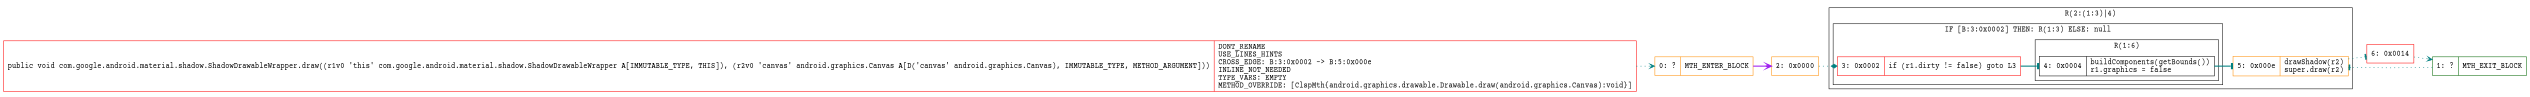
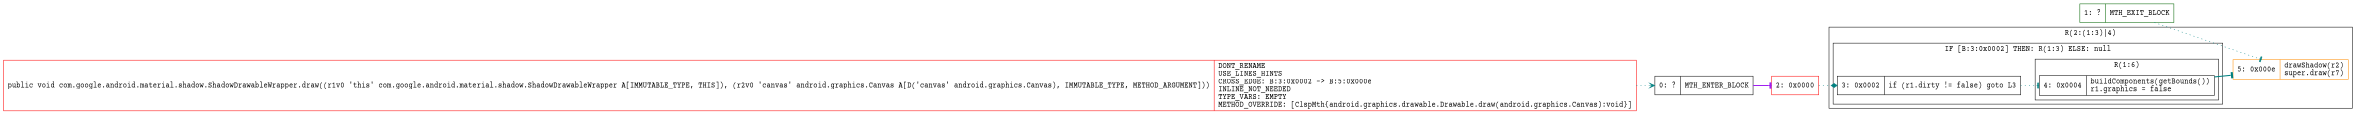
(2390, 54) -> none
(1704, 66) -> (1704, 86)
(1760, 66) -> (1761, 86)
(1795, 66) -> (1795, 86)
(1929, 66) -> (1929, 86)
(2029, 66) -> (2029, 86)
(2314, 70) -> (2314, 73)
